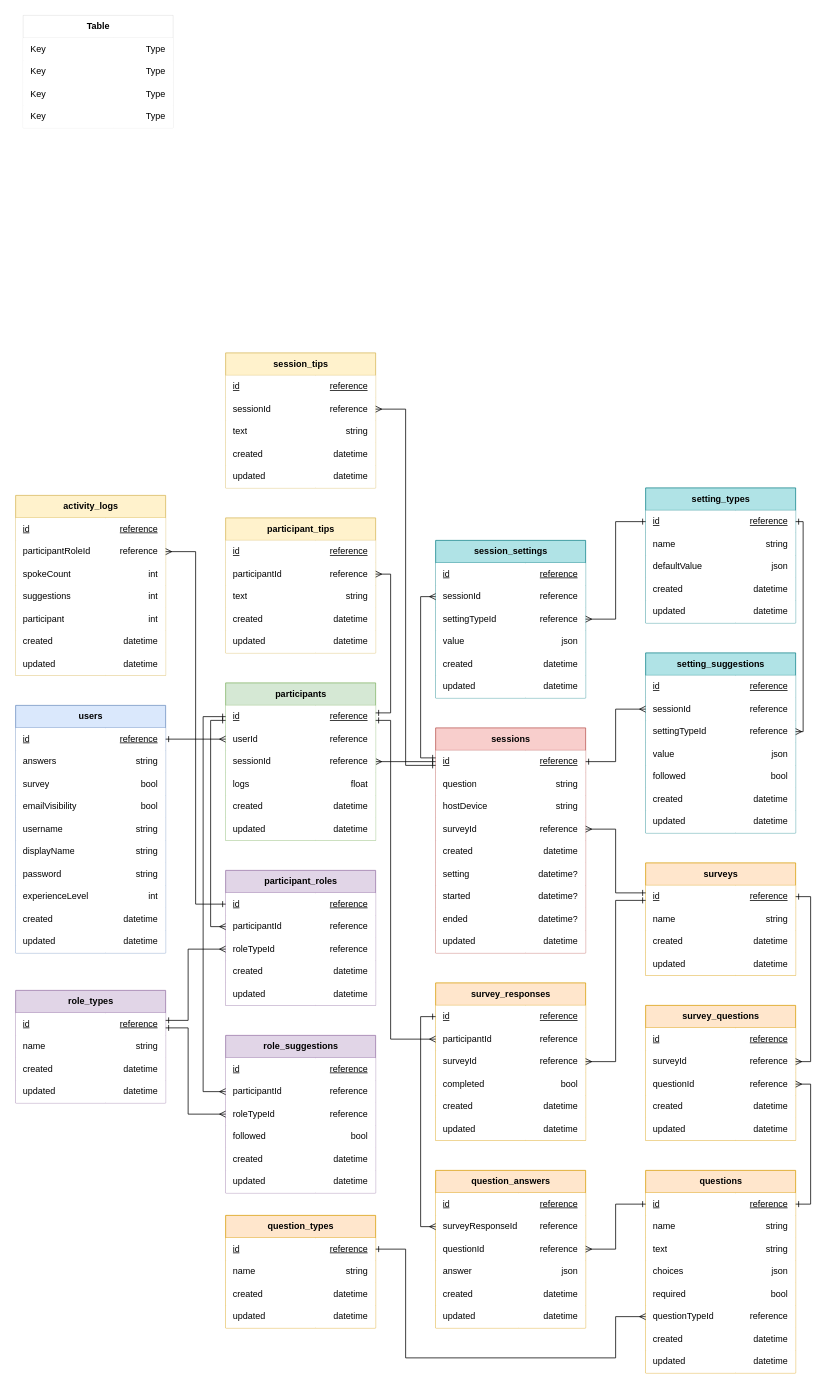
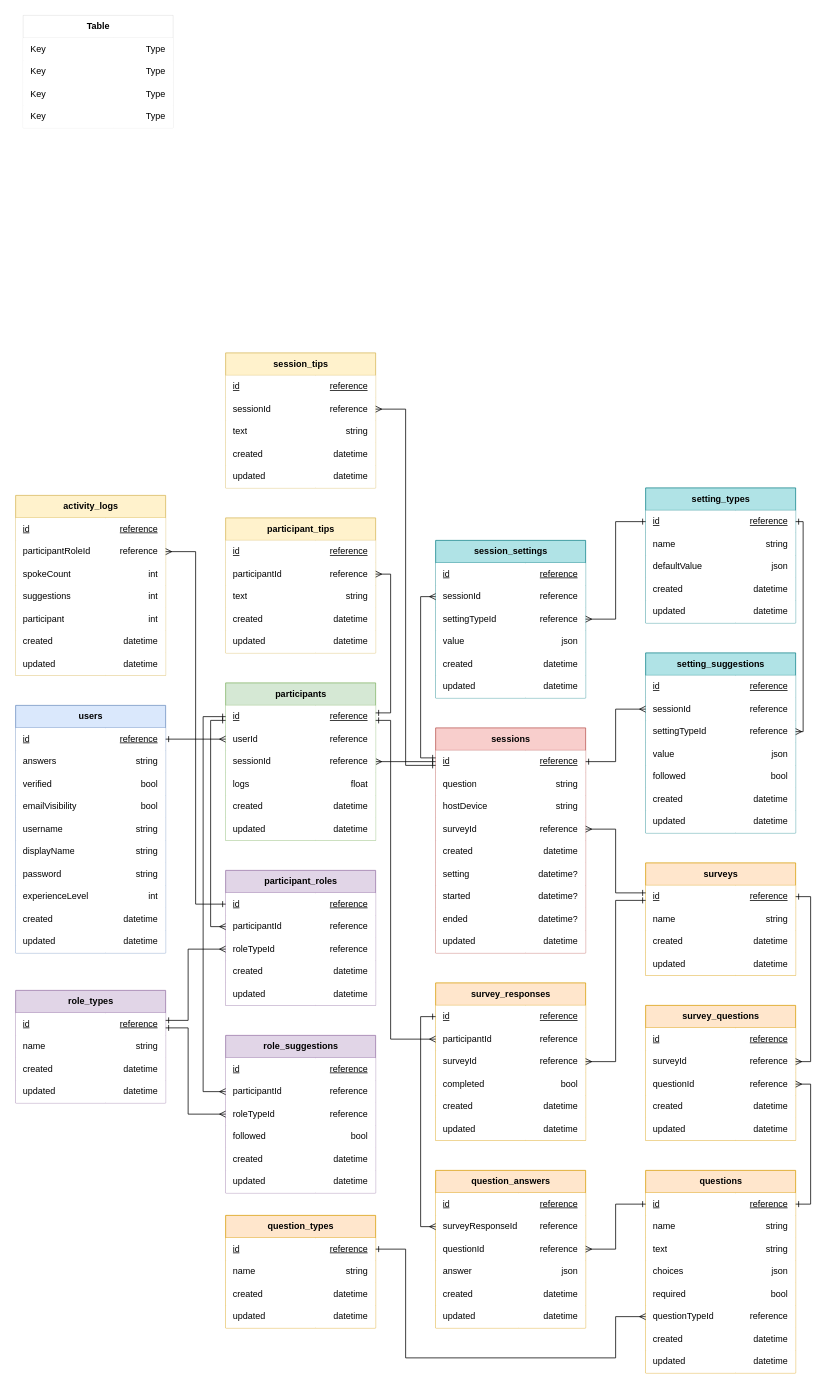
(38, 784) -> (41, 784)
